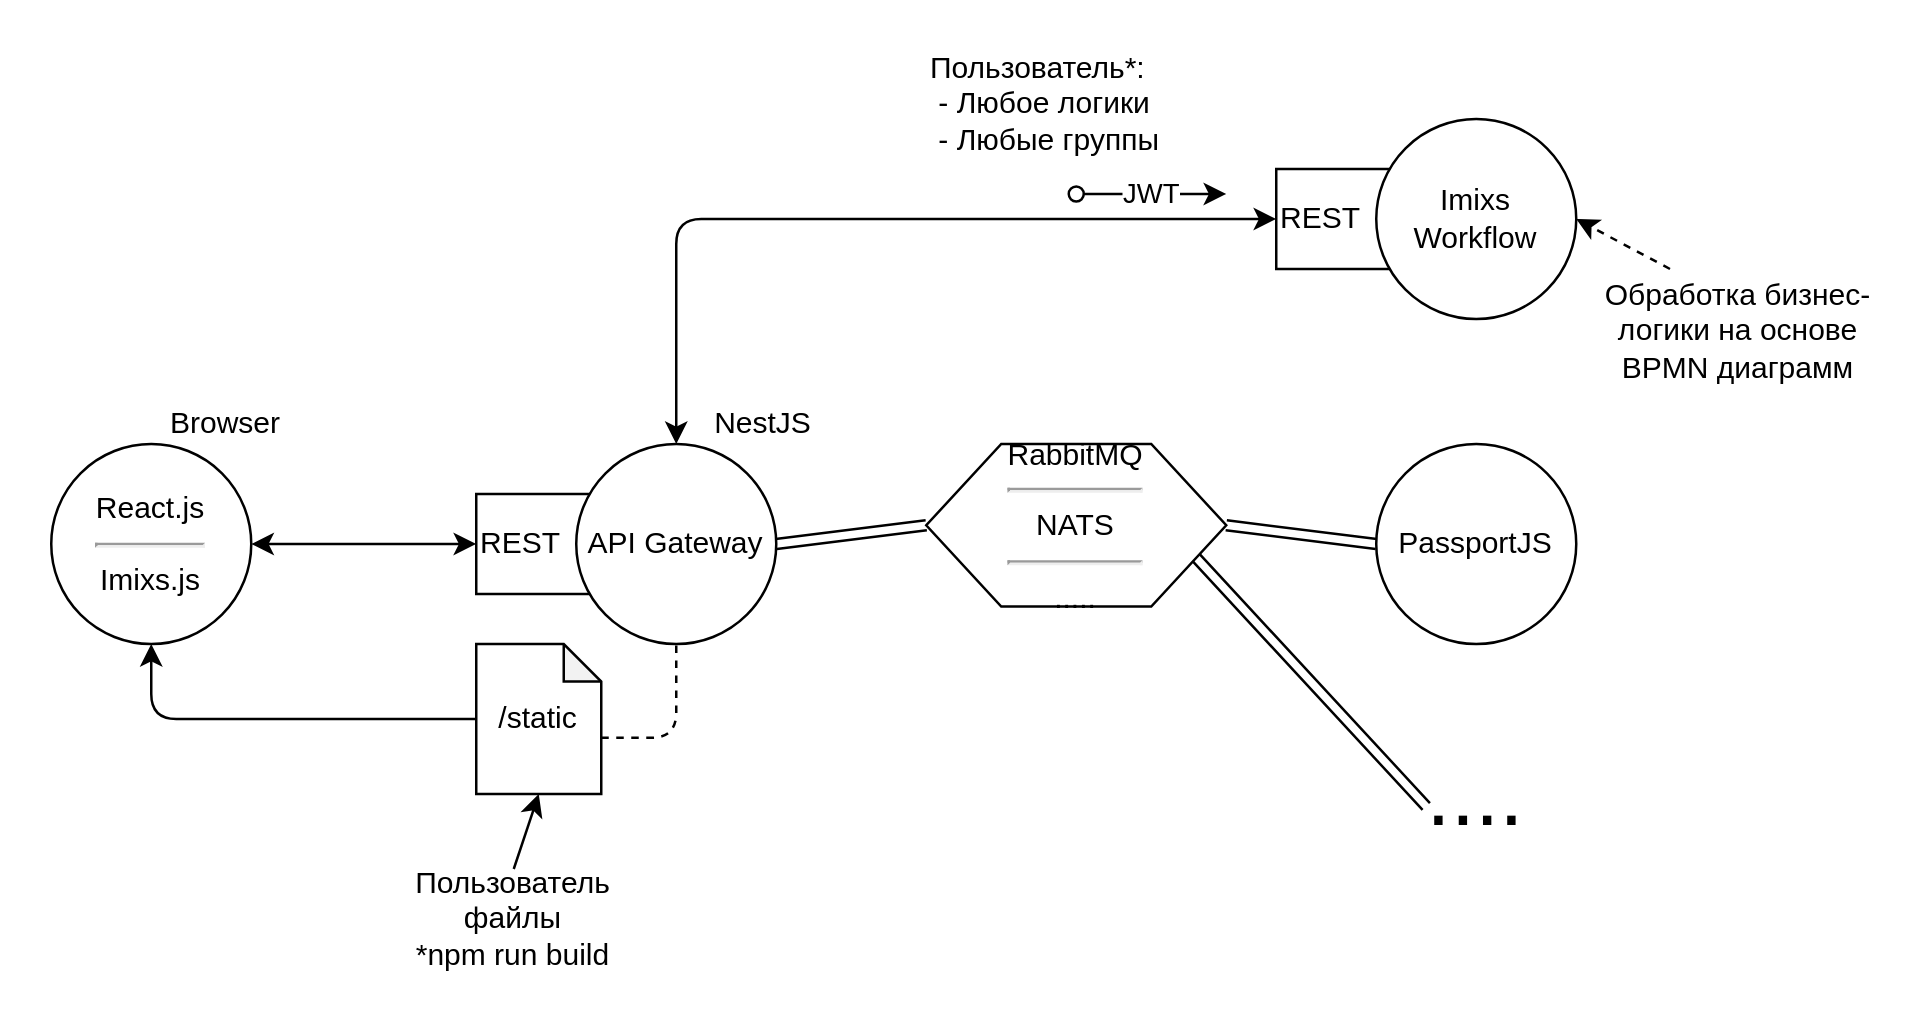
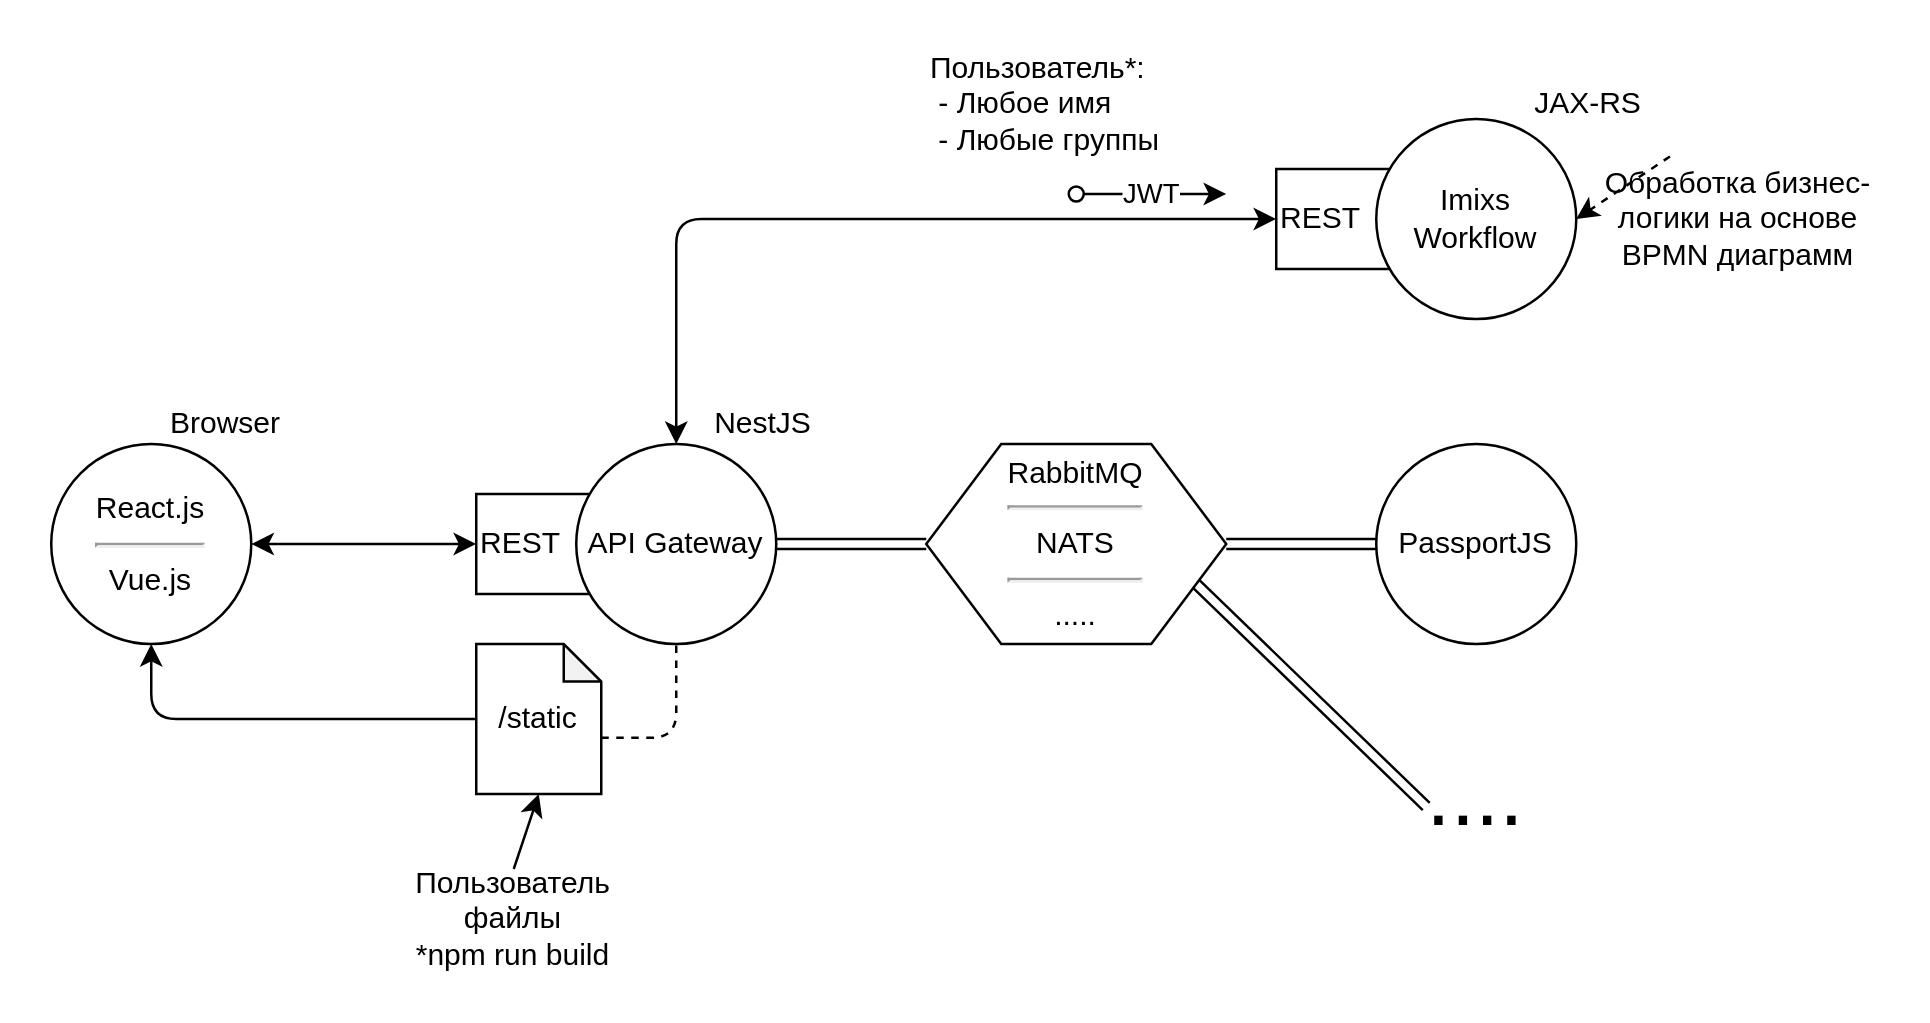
none -> (1589, 103)
(1045, 104) -> (1045, 104)
(1739, 331) -> (1739, 219)
(1076, 525) -> (1076, 544)
(151, 544) -> (151, 544)
